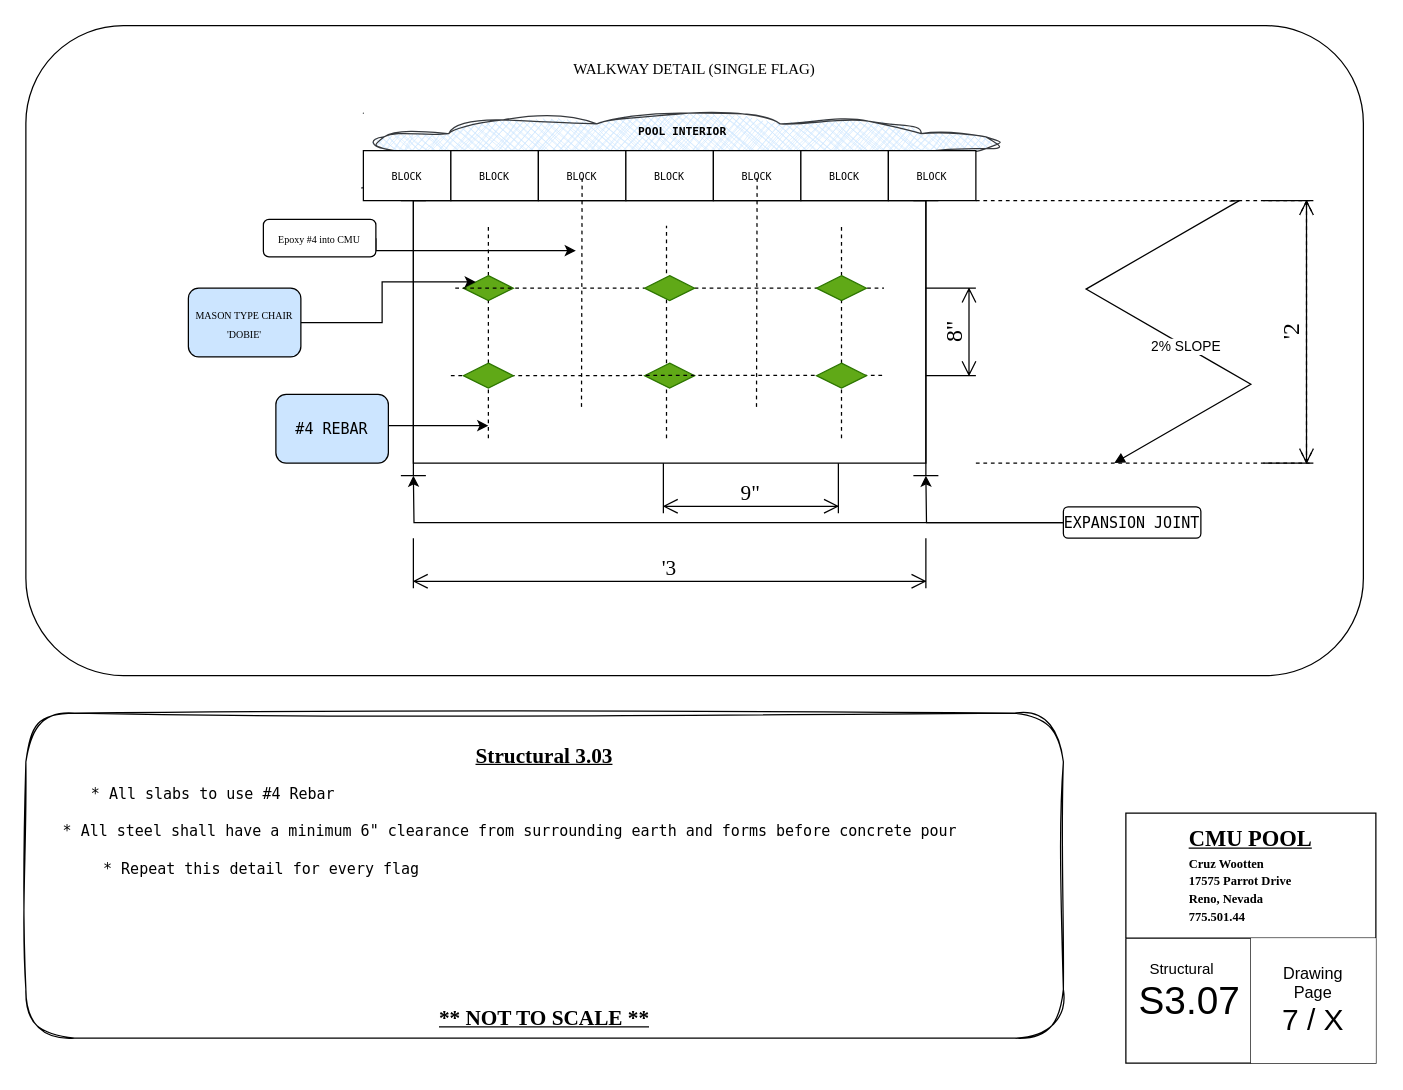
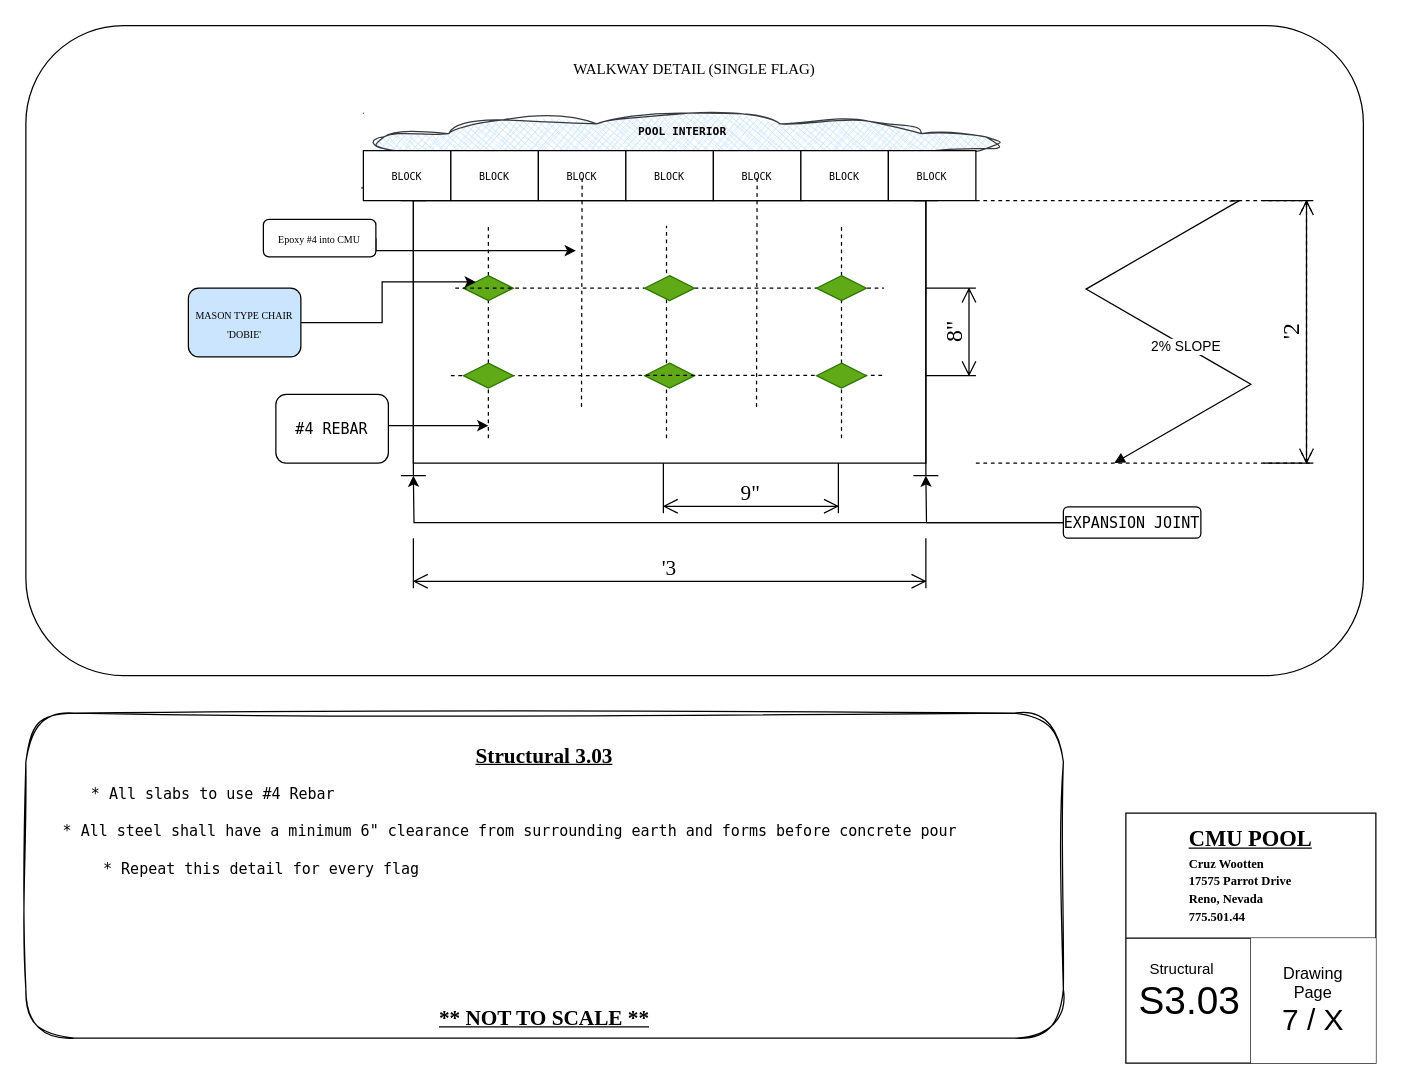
(332, 429) -> (332, 429)
(1147, 1001) -> (1147, 1001)
